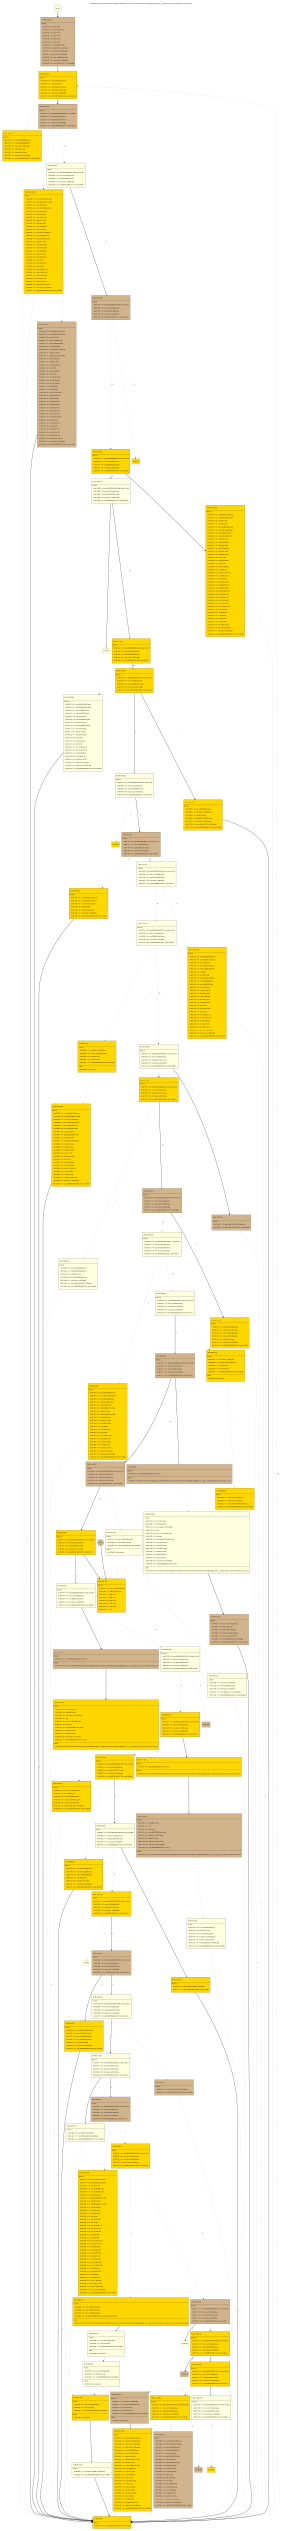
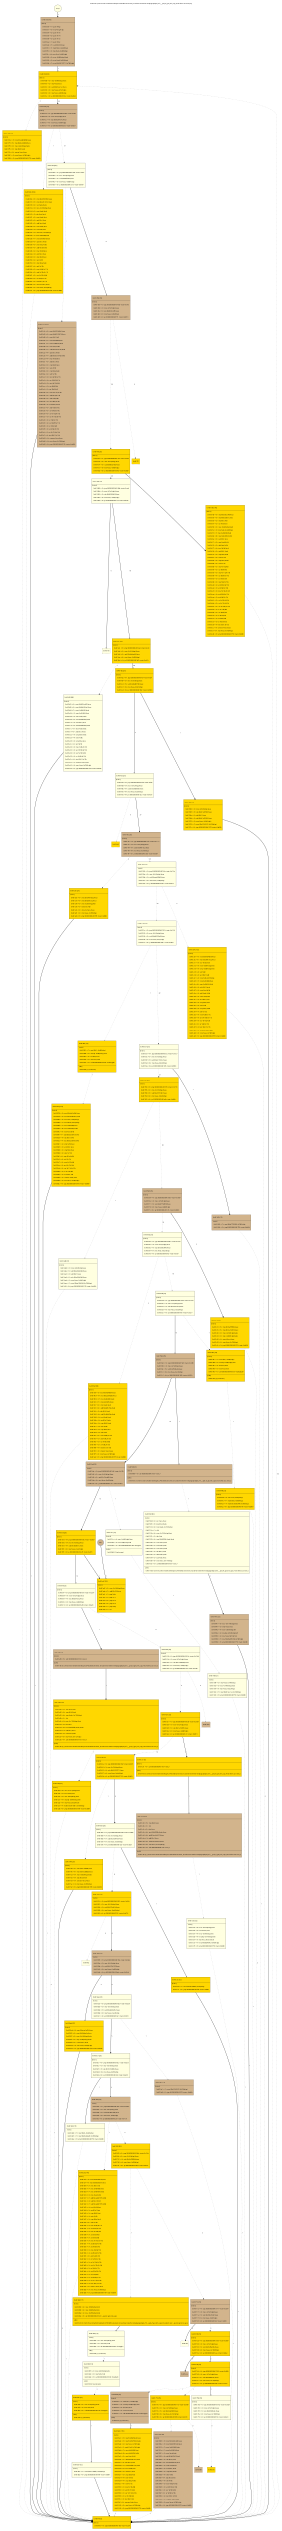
(160, 1145) -> (160, 1145)
